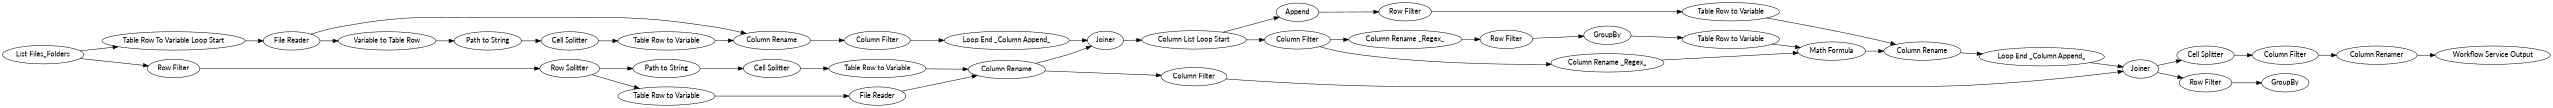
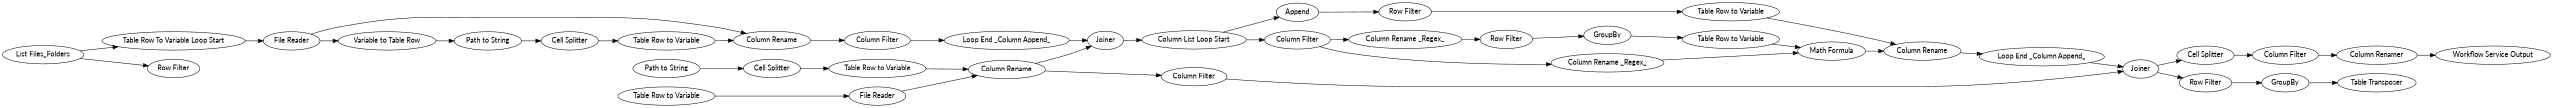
(570, 68) -> none
none -> (2377, 83)
